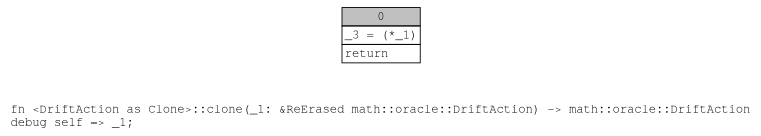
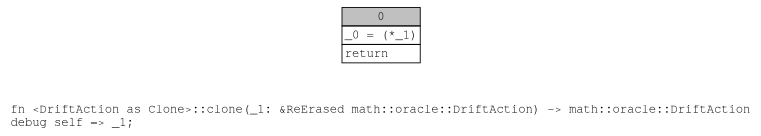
(381, 35) -> (381, 35)
